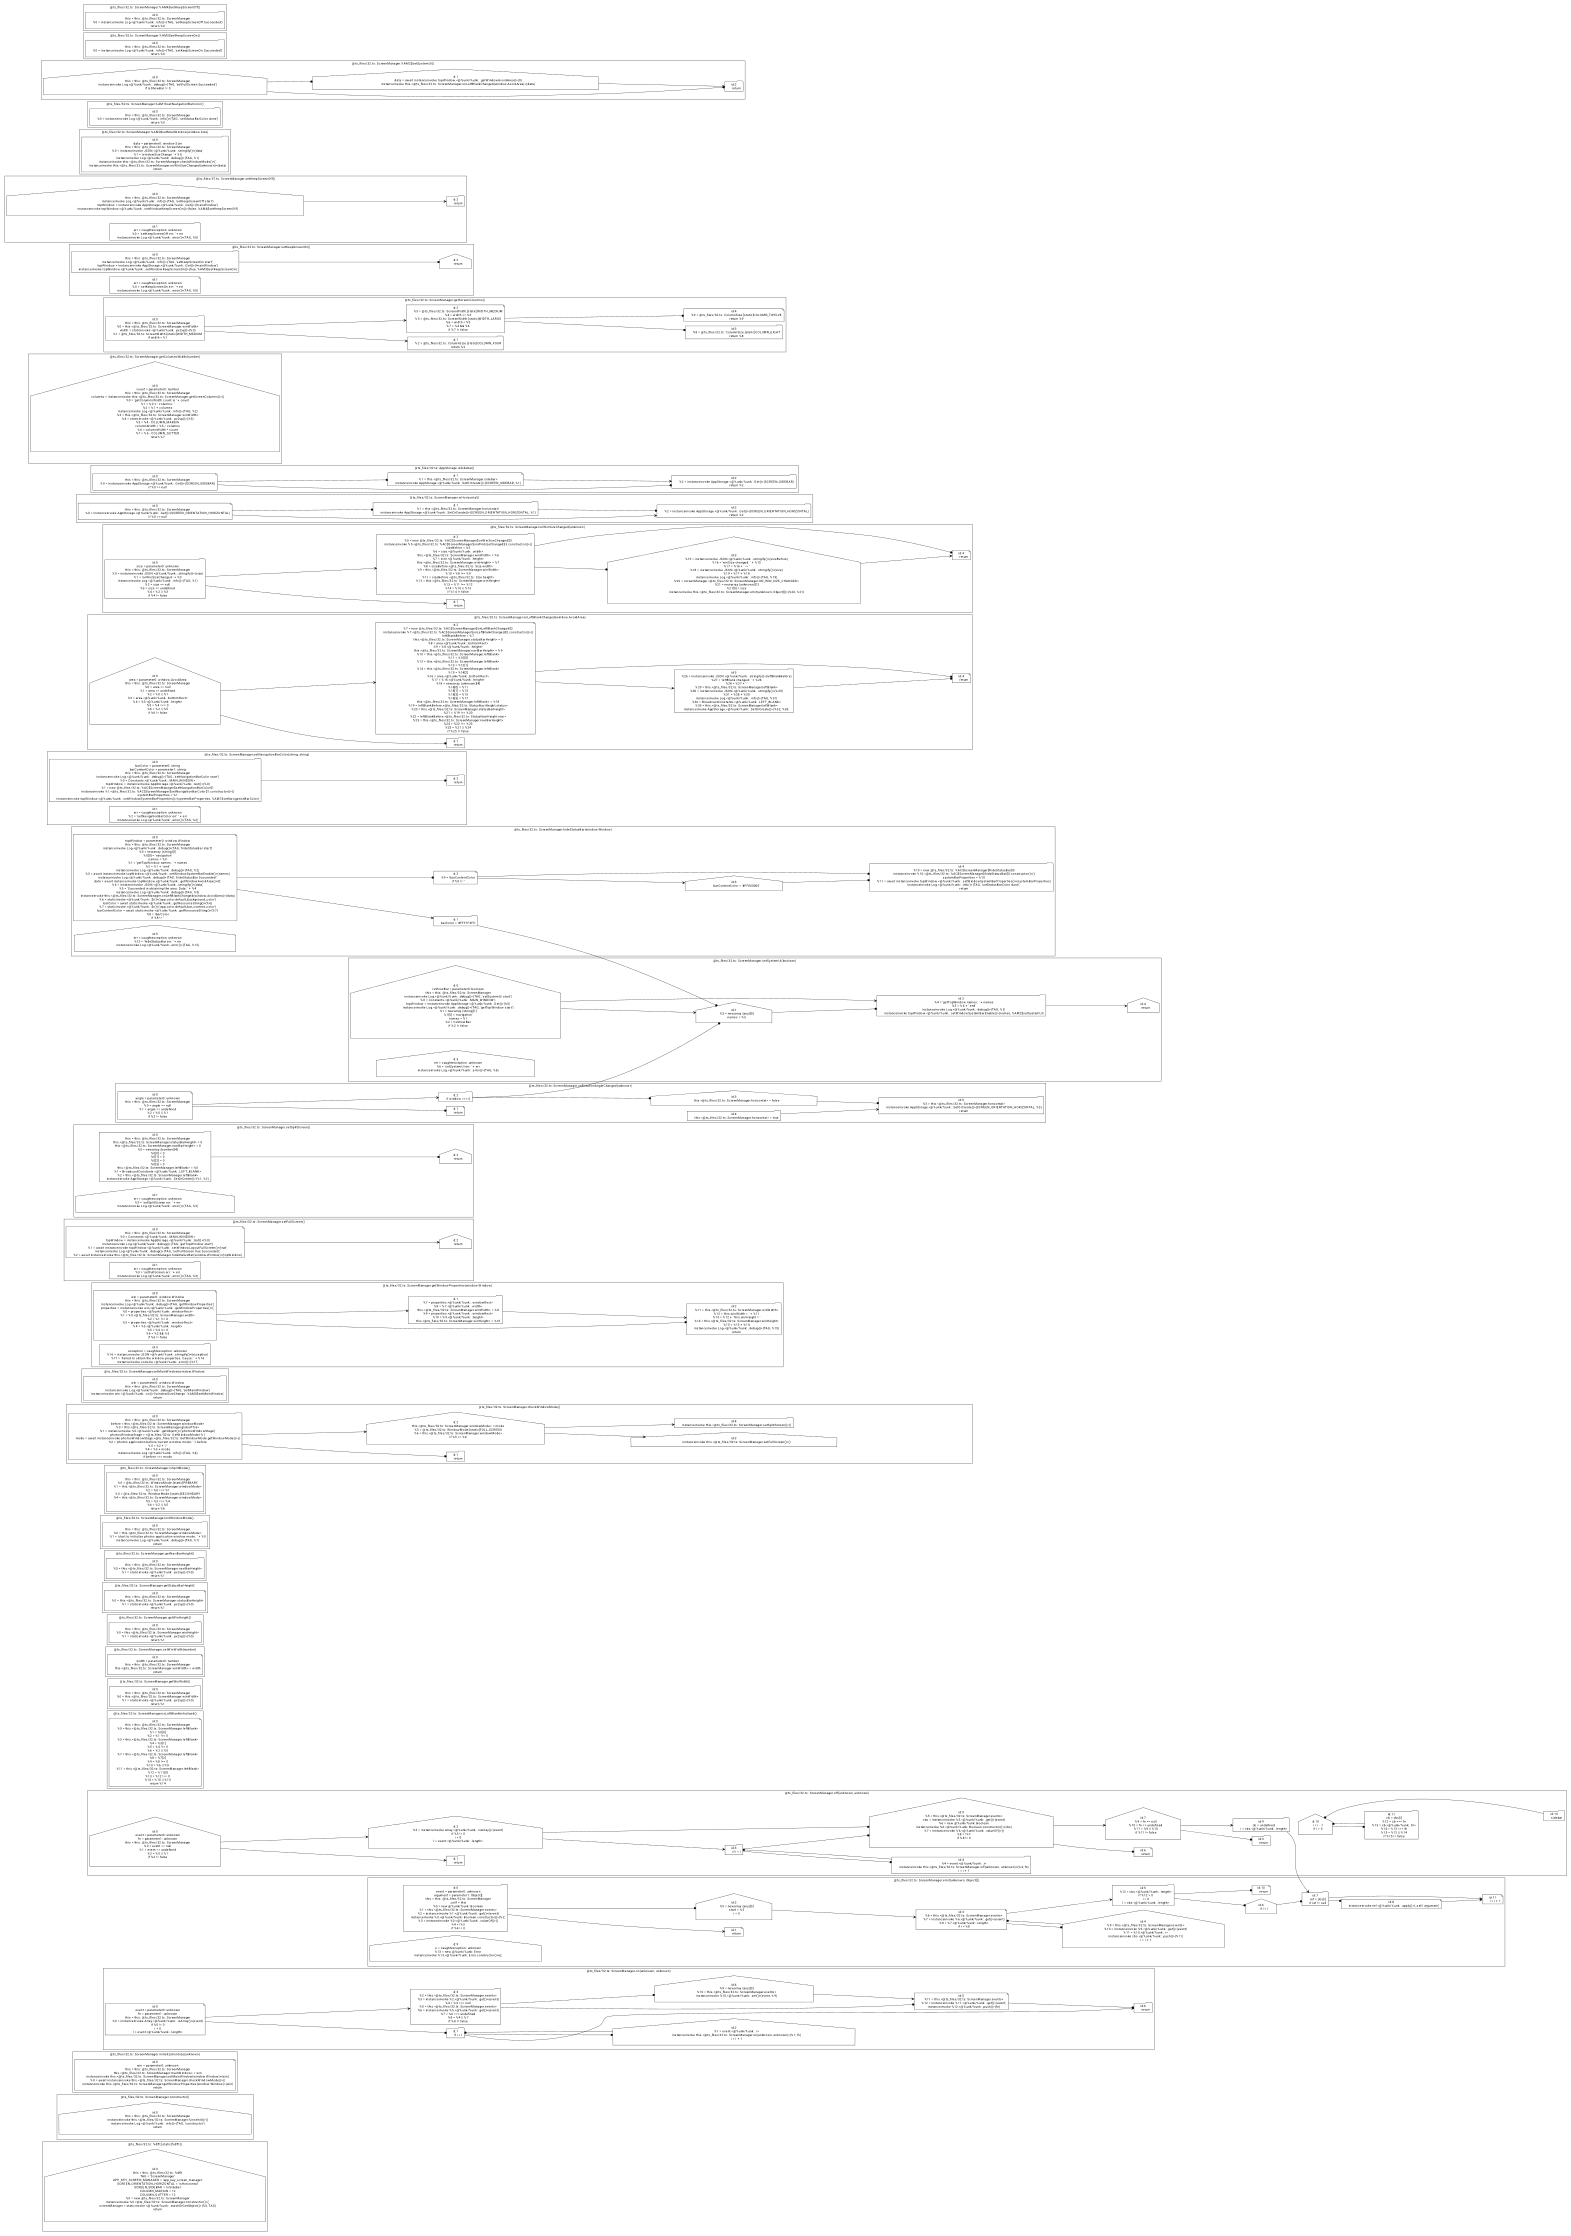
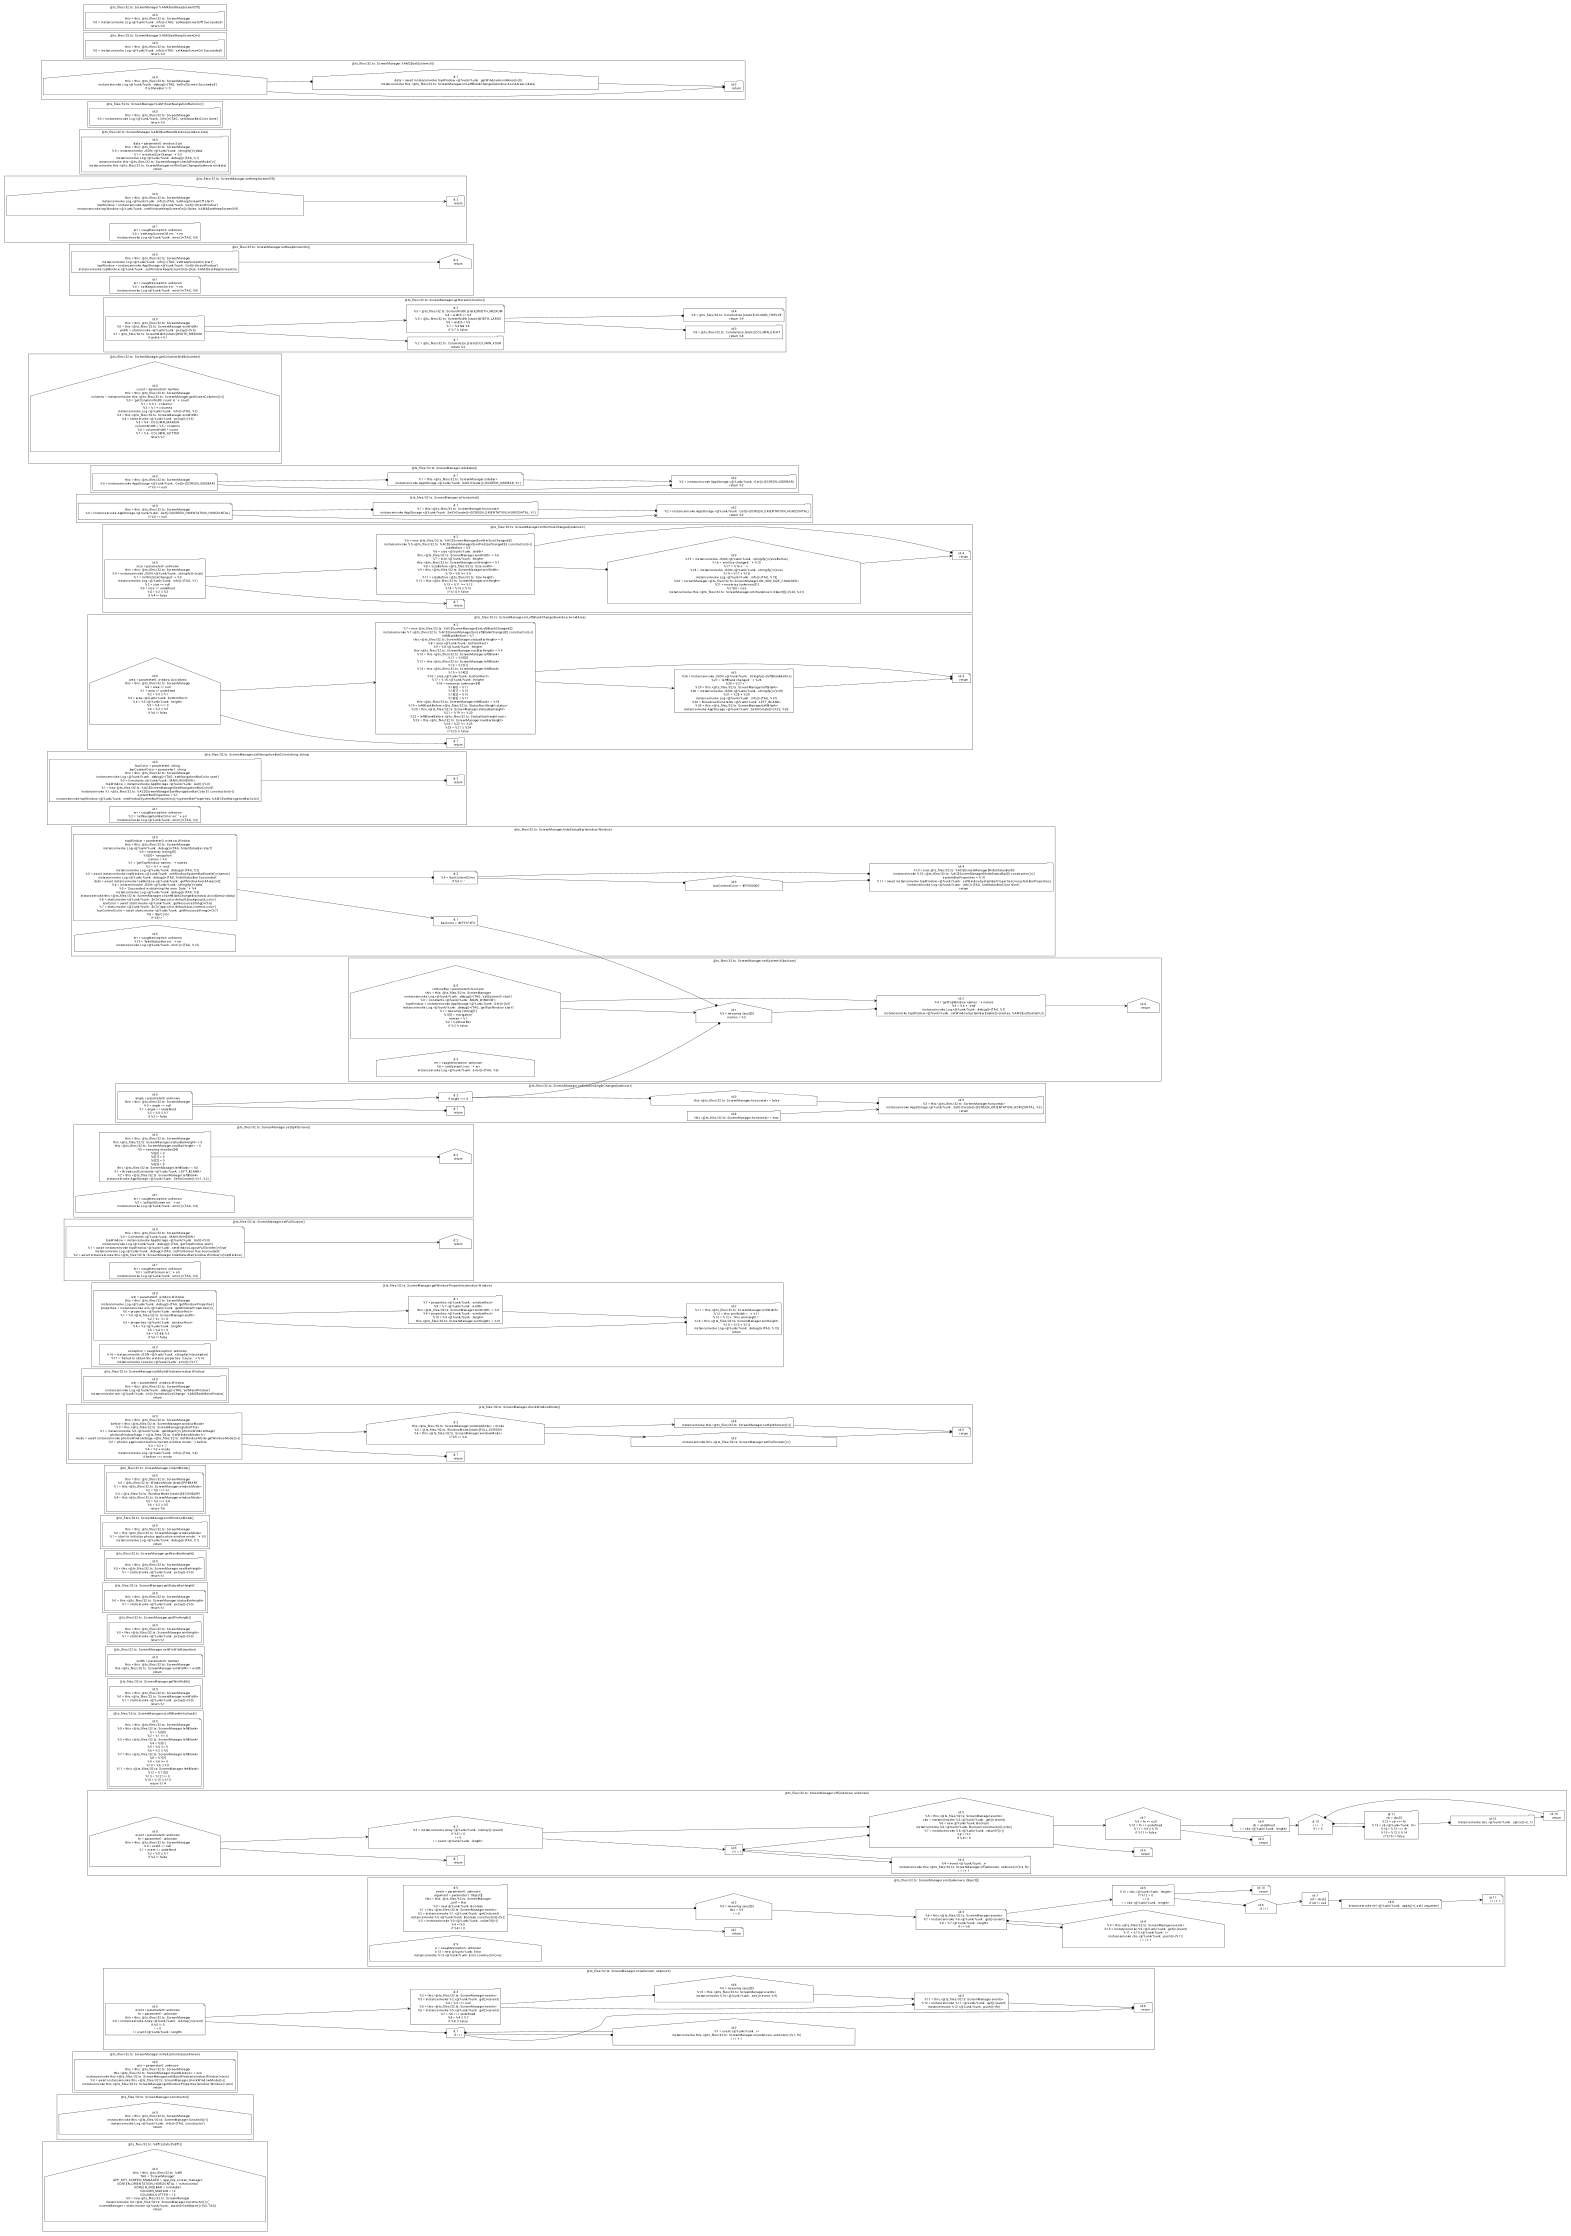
(445, 468) -> (445, 468)
(580, 880) -> (580, 880)
(456, 1097) -> (456, 1097)
none -> (961, 1432)
(1554, 1816) -> (1554, 1816)
none -> (1493, 1821)
(1295, 1862) -> (1293, 1825)
(1404, 1896) -> none
(1288, 1903) -> (1288, 1903)
(734, 1908) -> (734, 1908)
